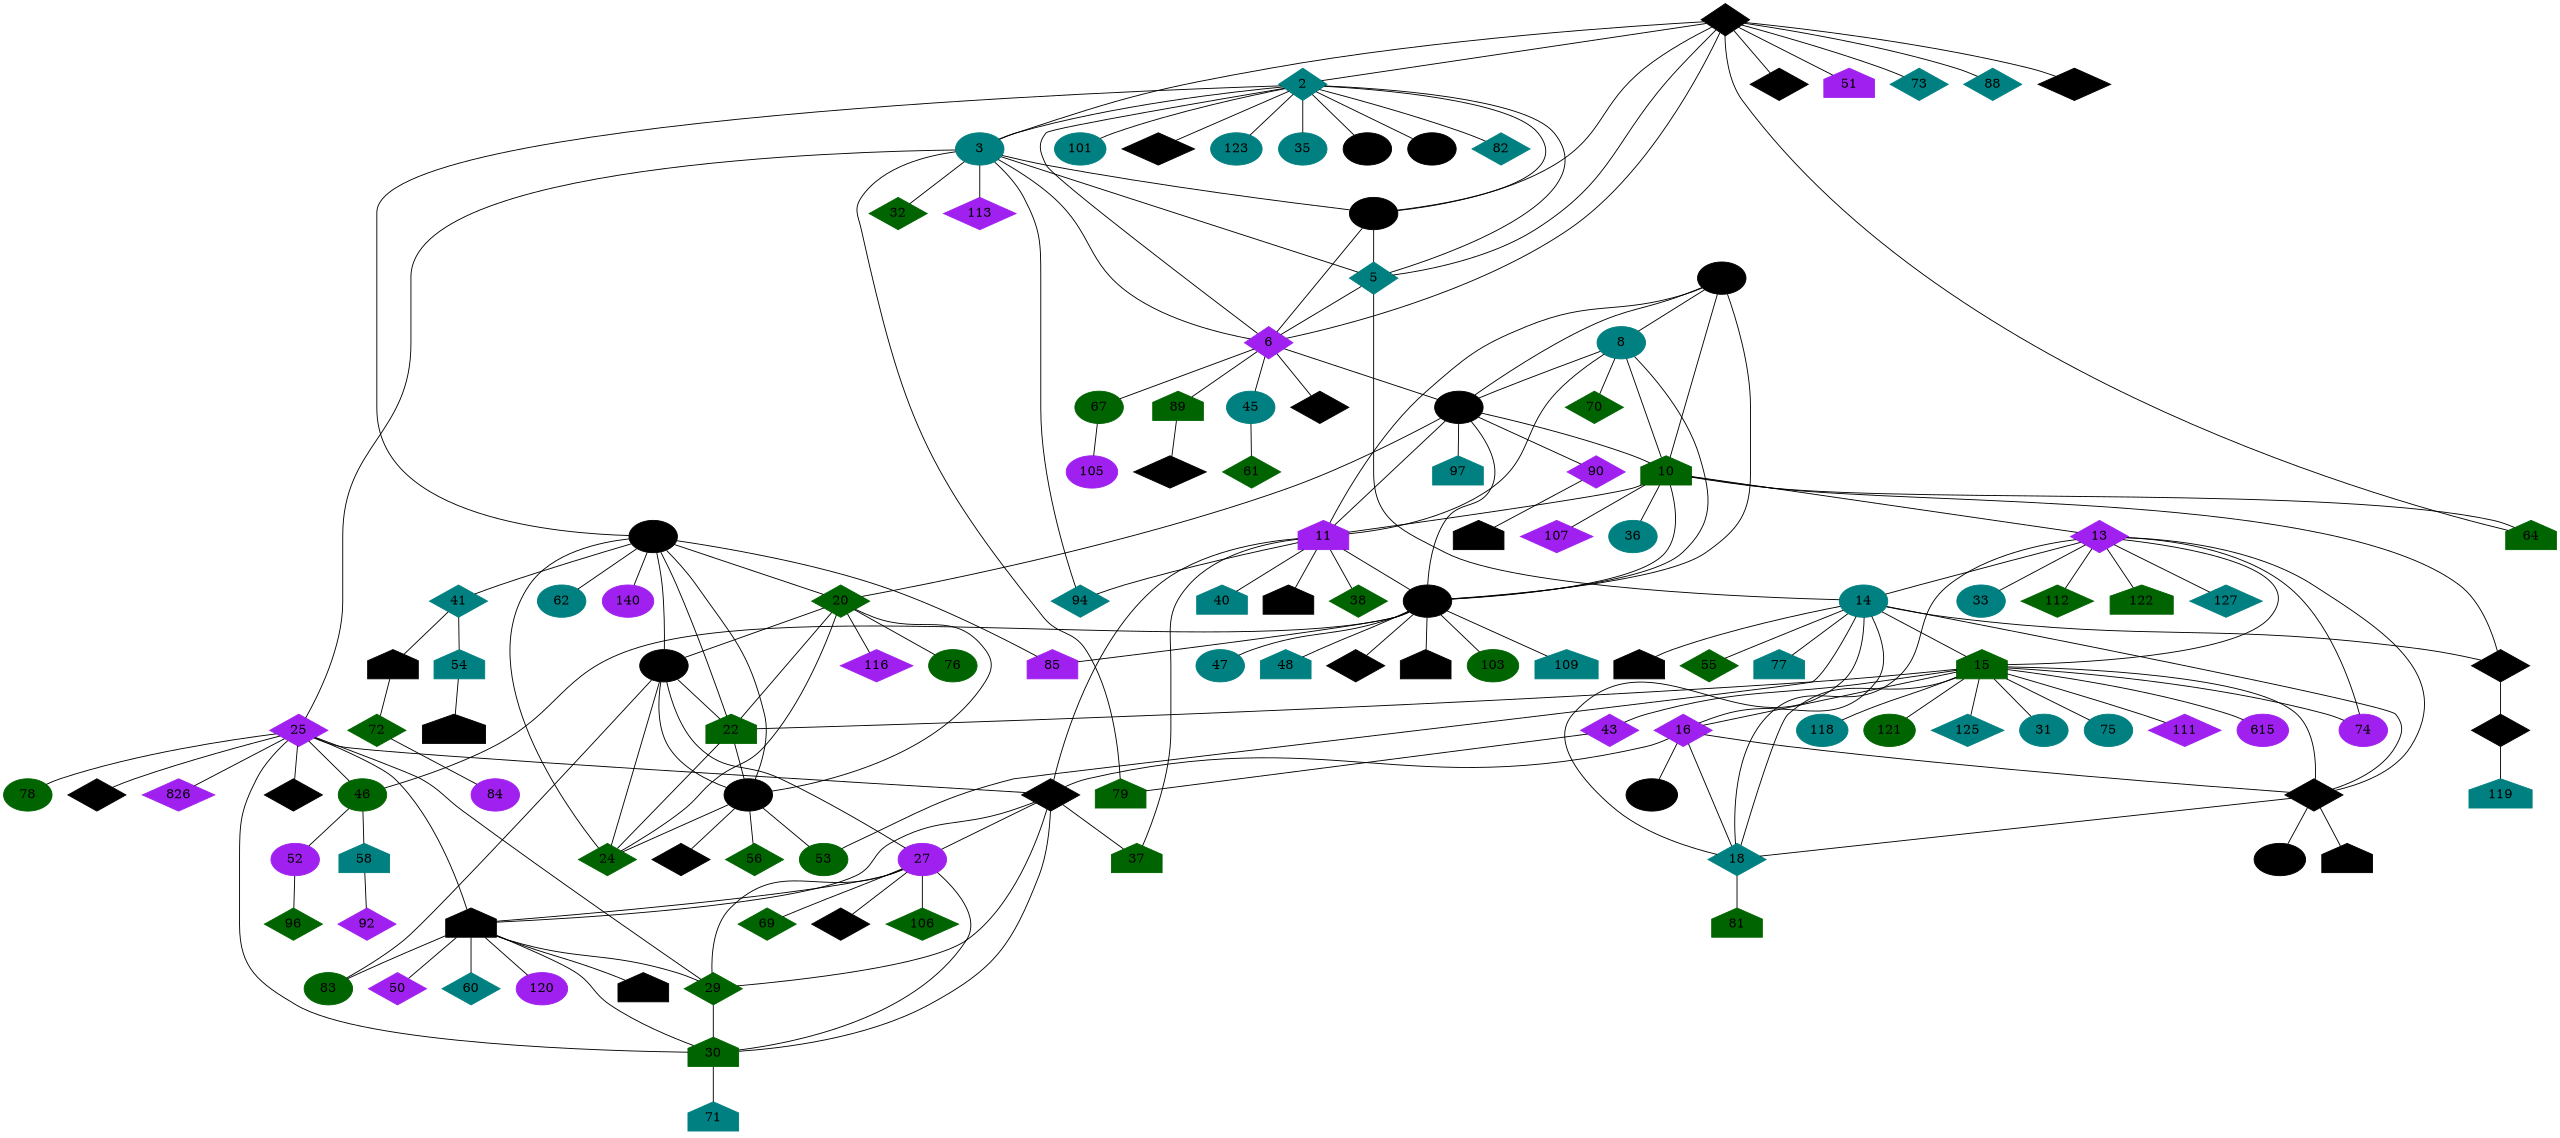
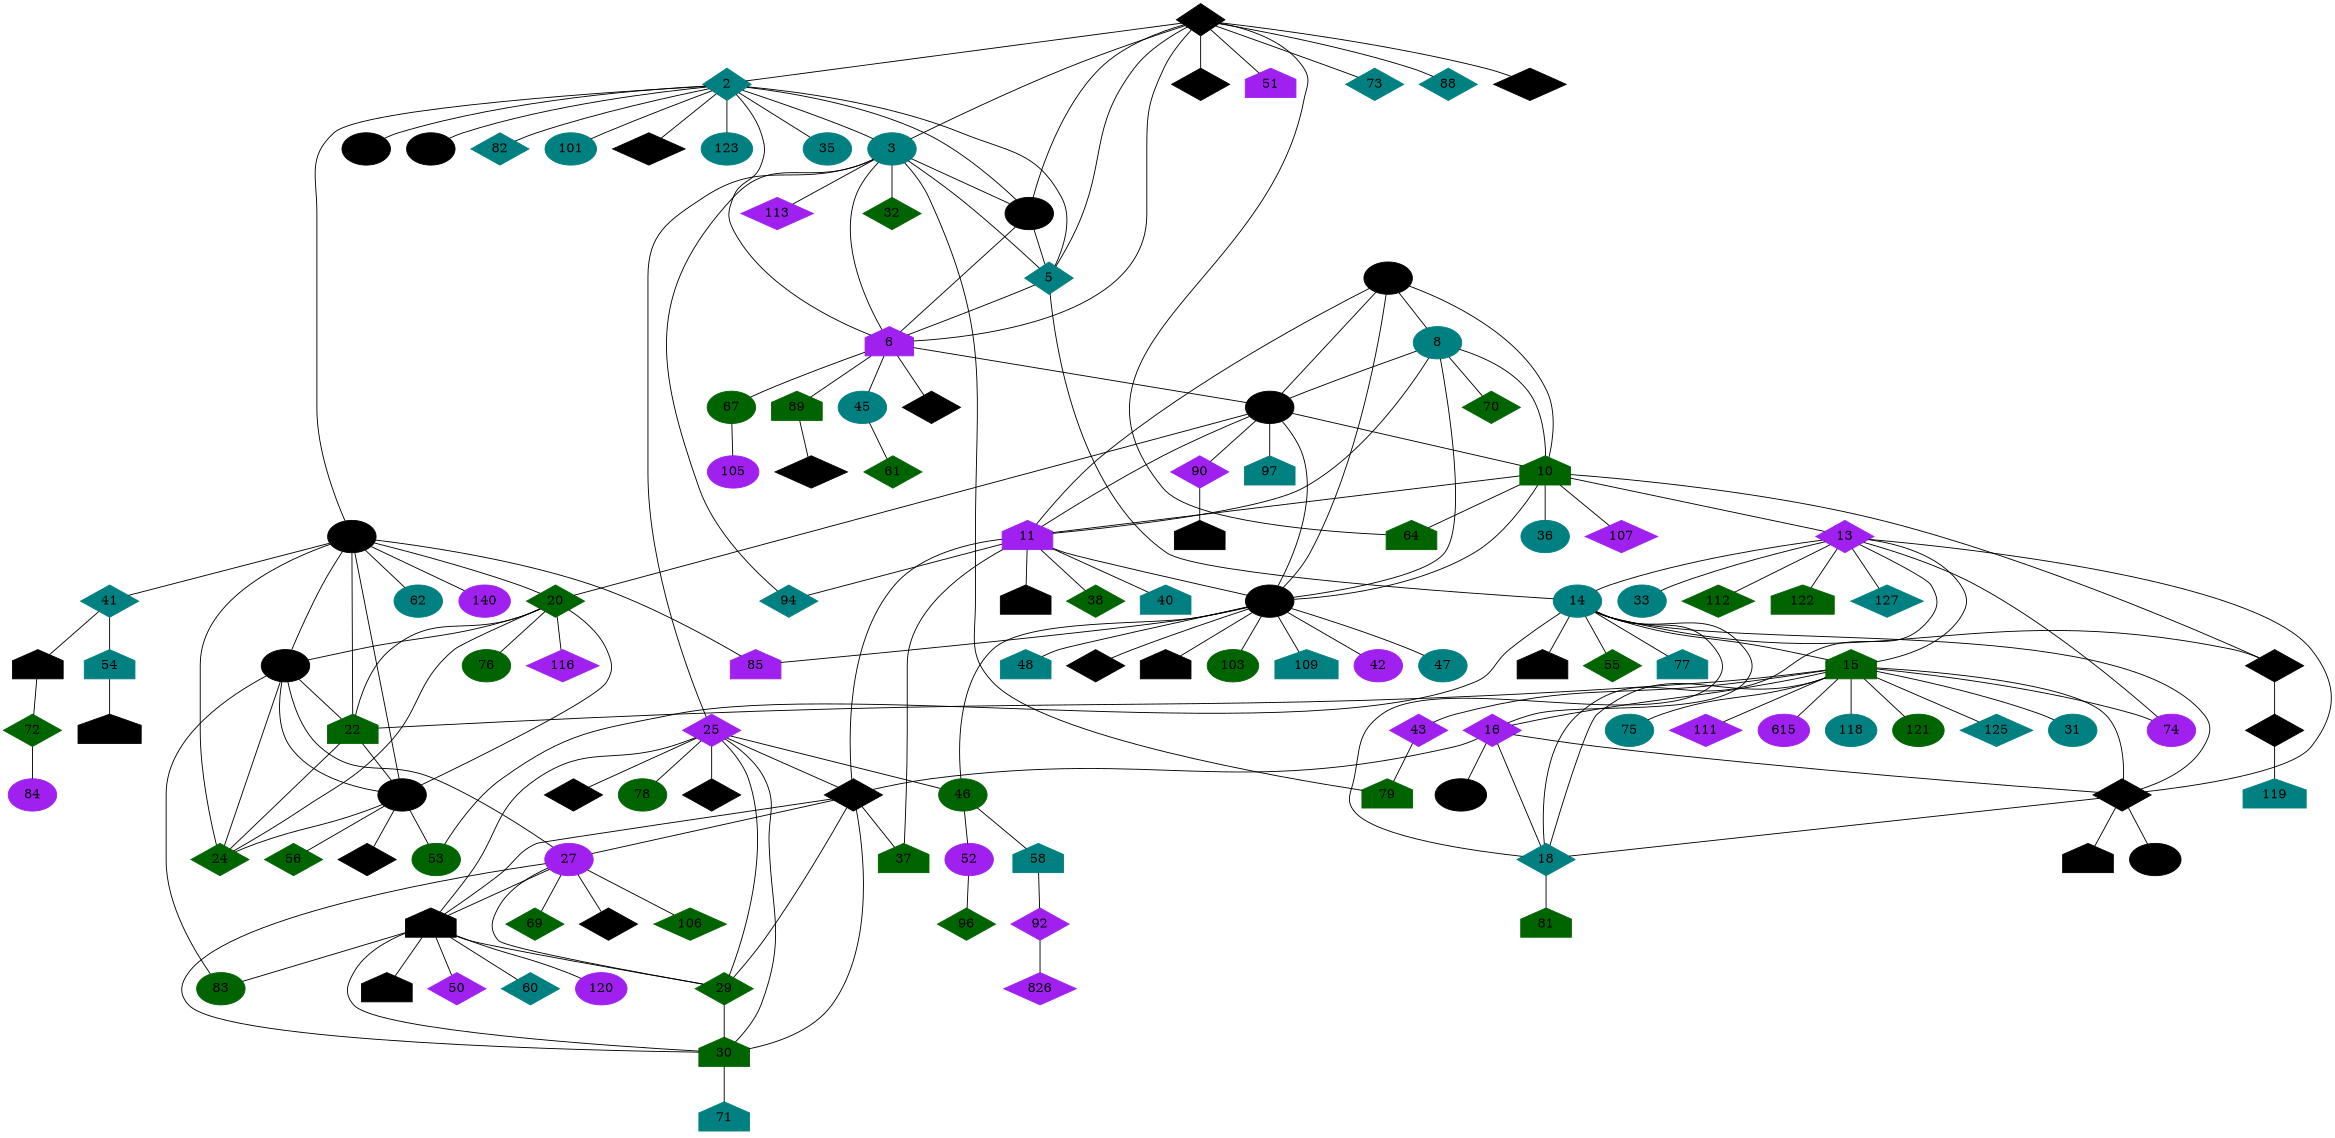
(1269, 343) -> (889, 343)
none -> (1378, 666)
(239, 762) -> (1040, 957)
